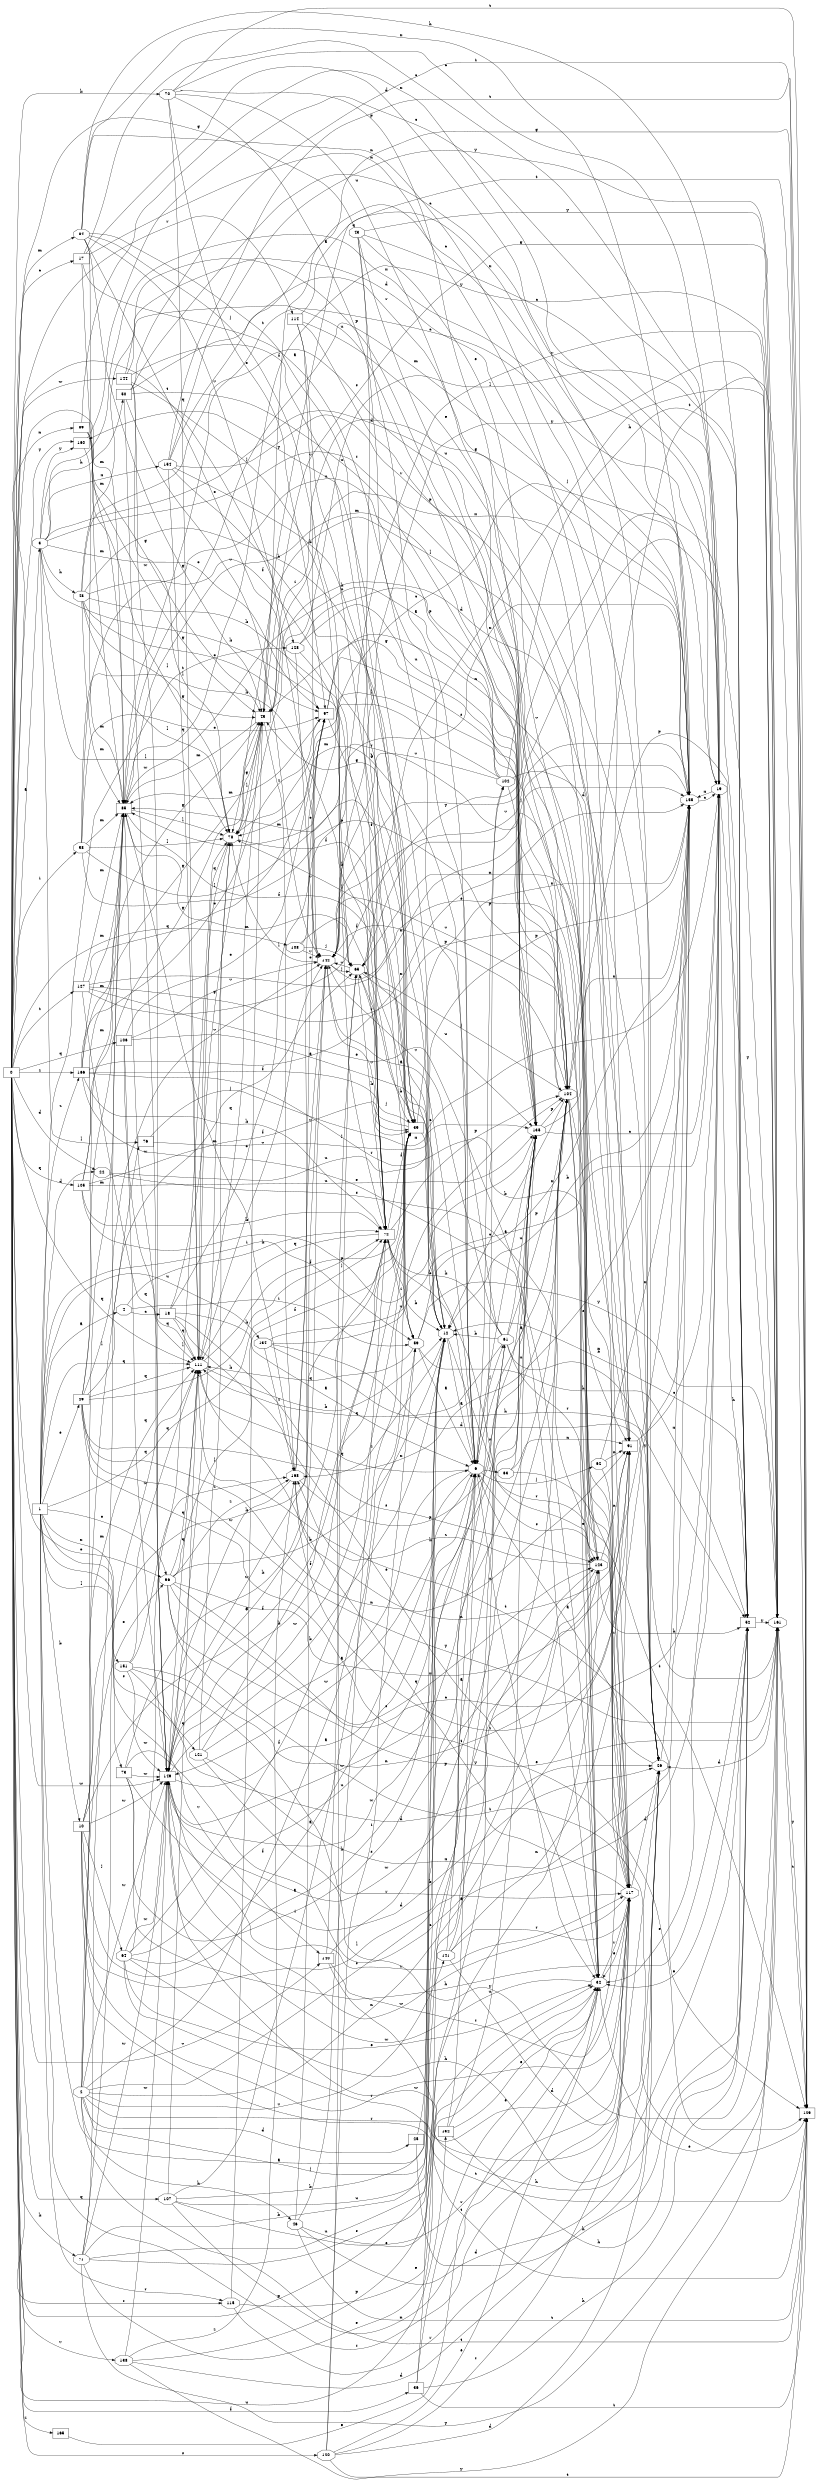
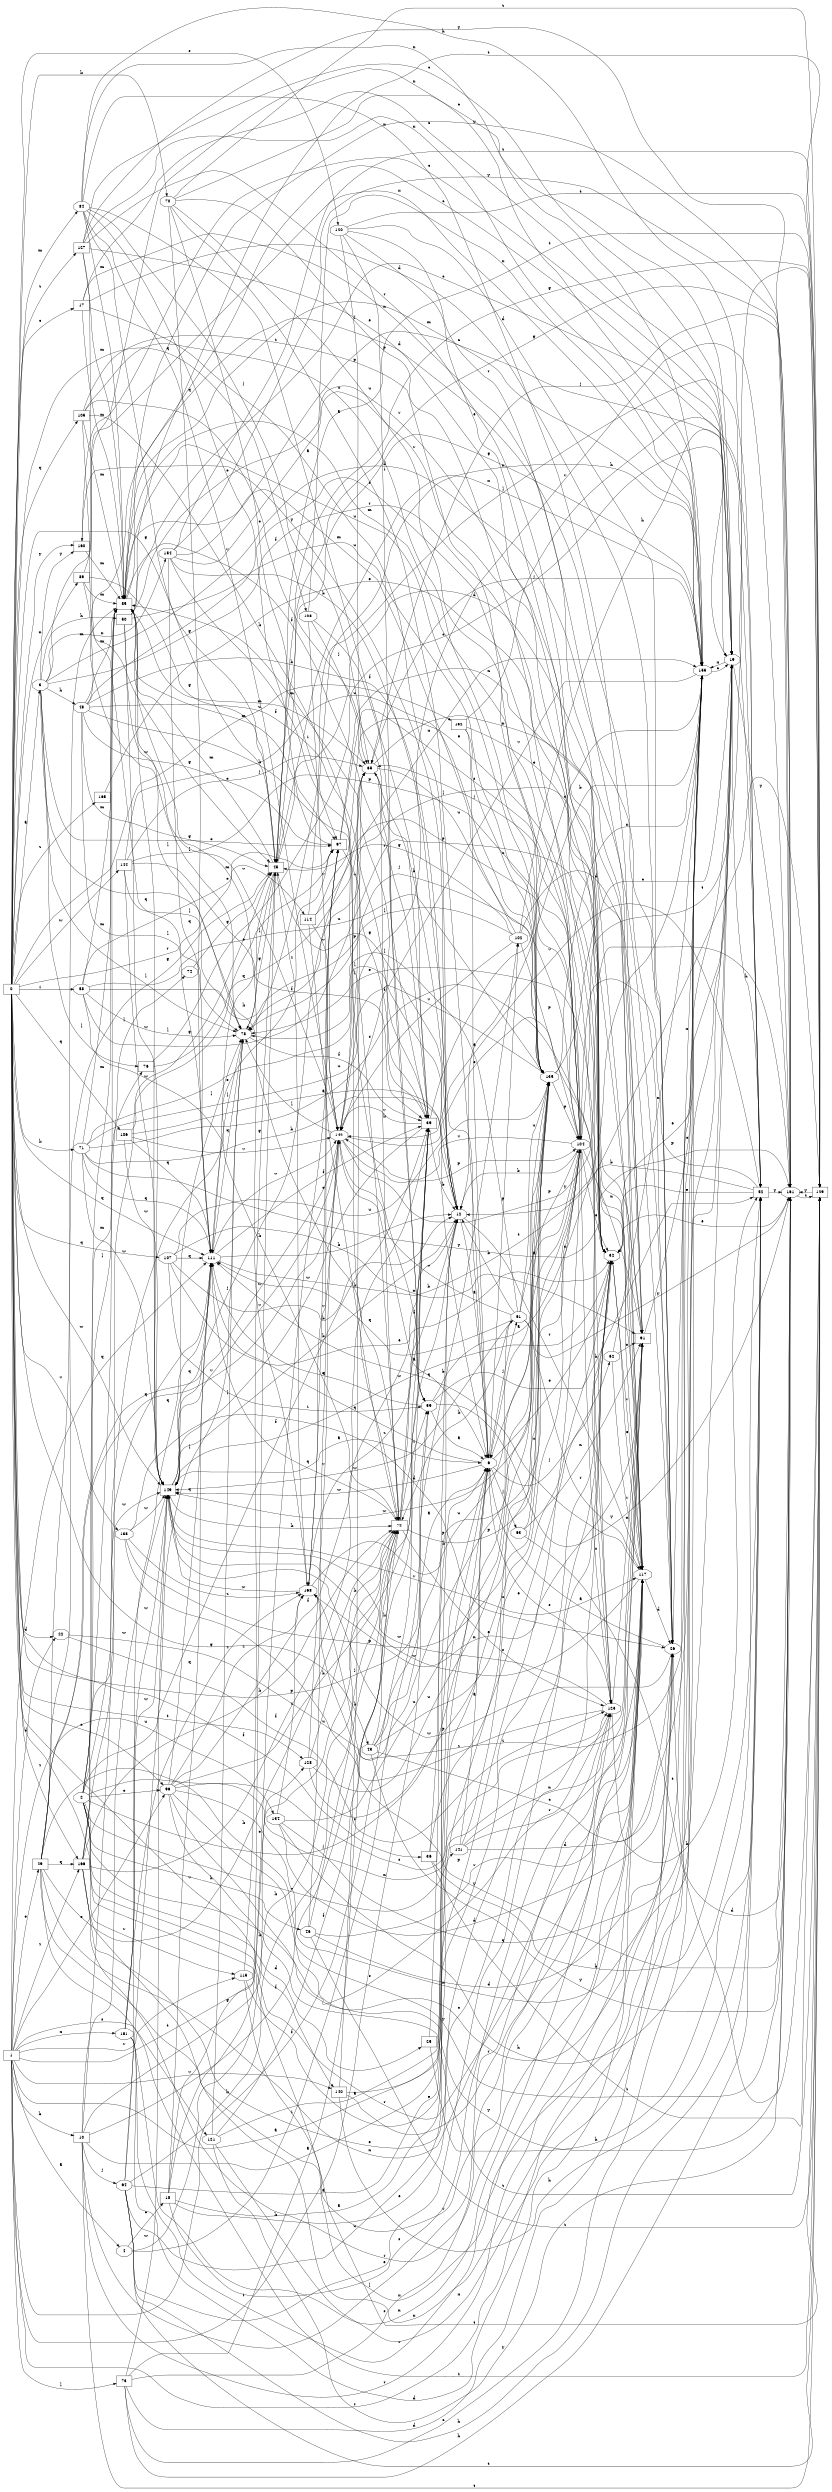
none -> (190, 972)
(490, 1234) -> (503, 1940)
(138, 1382) -> (59, 1864)
